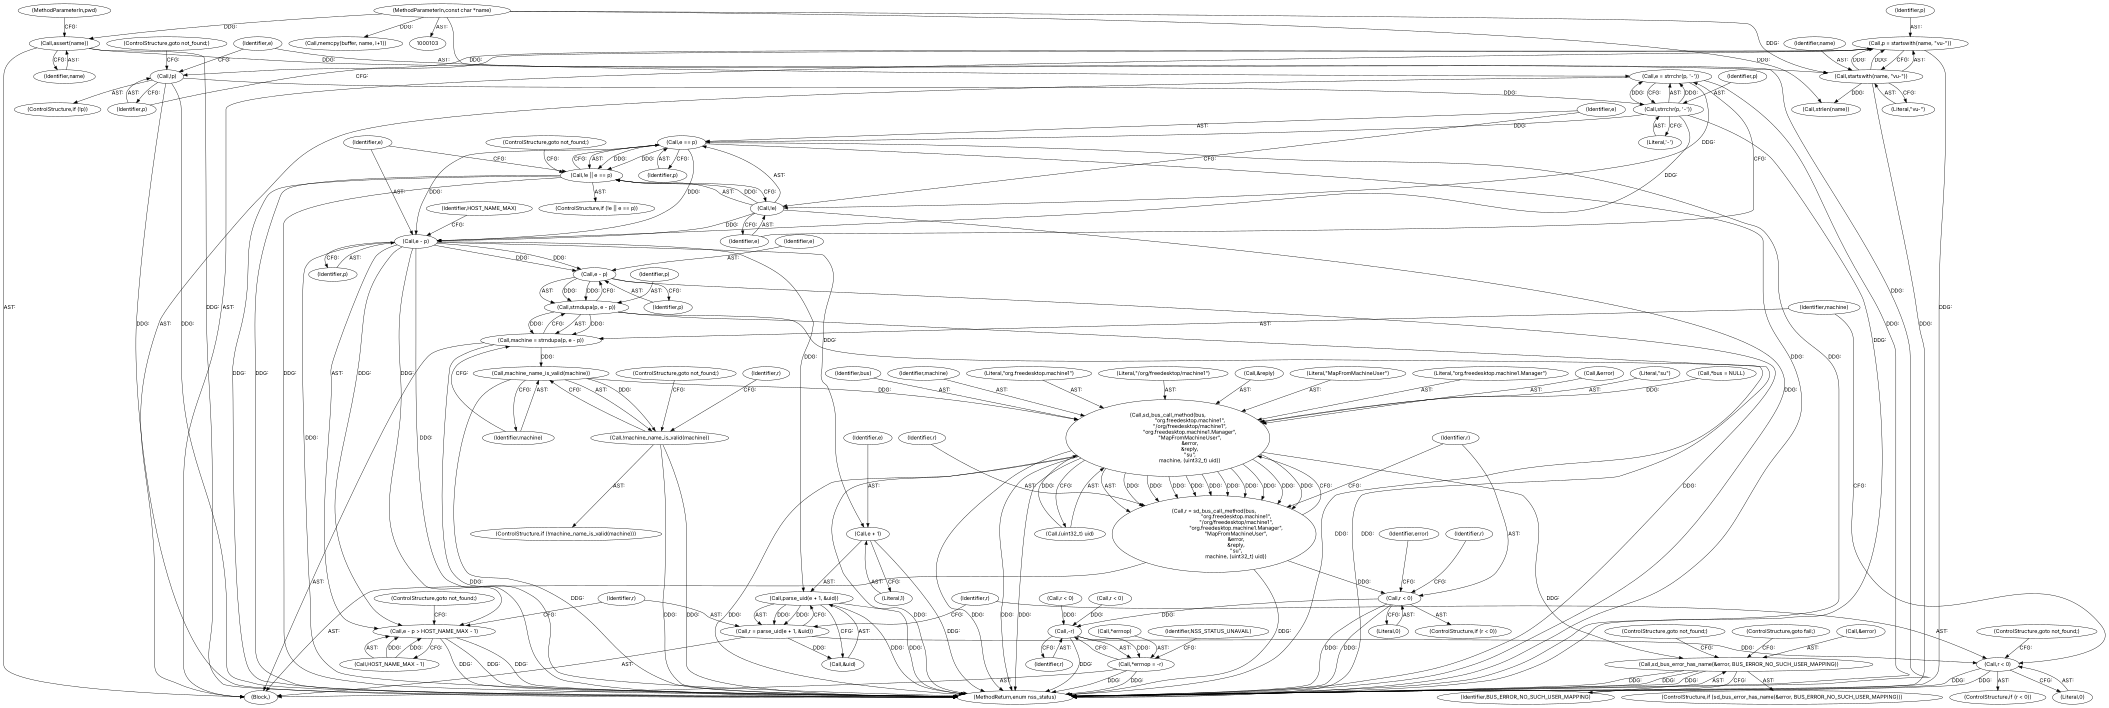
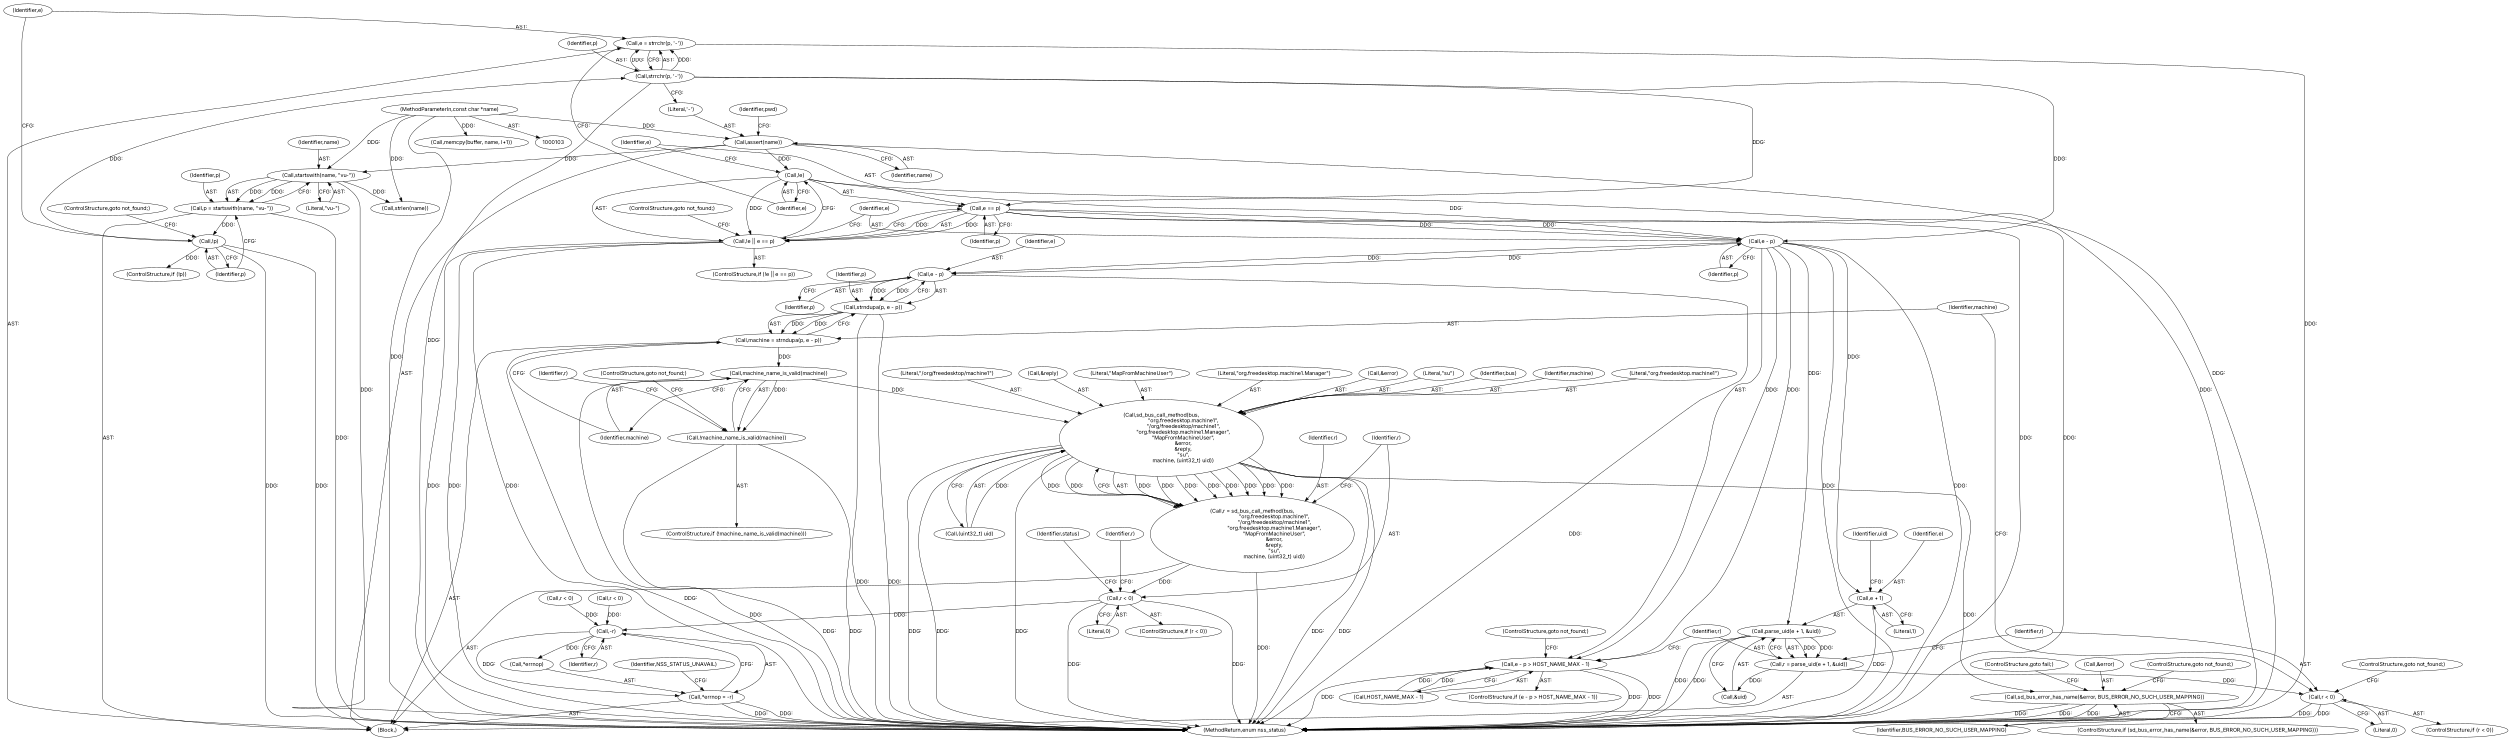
(64, 11) -> (758, 110)
(118, 93) -> (193, 258)
(1653, 127) -> (717, 125)
(1280, 194) -> (775, 158)
(479, 209) -> none
(1721, 373) -> none
(1409, 534) -> (1058, 534)
none -> (1870, 534)
(1077, 670) -> (567, 645)
none -> (1533, 697)
